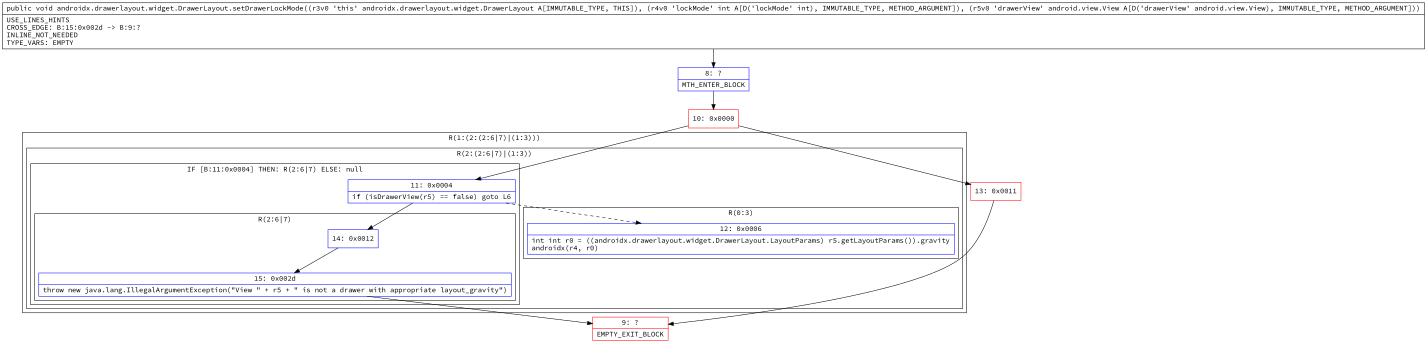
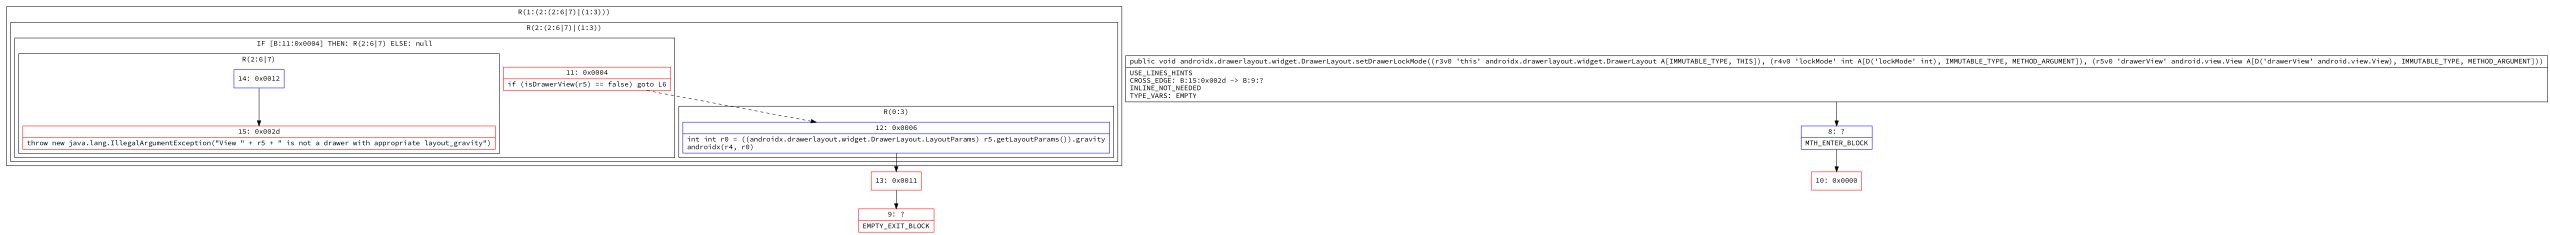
(584, 152) -> none
(852, 155) -> (896, 160)
(432, 191) -> (587, 79)
(389, 217) -> none
(275, 285) -> (259, 138)
(532, 316) -> none
